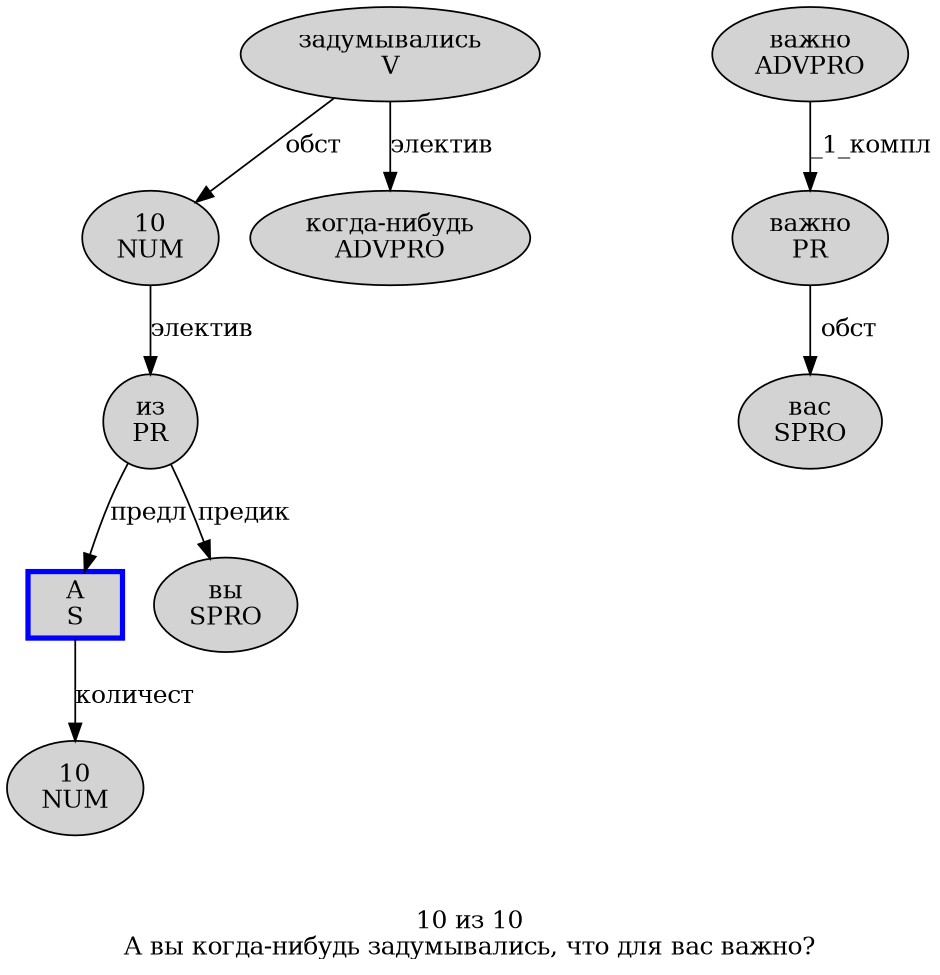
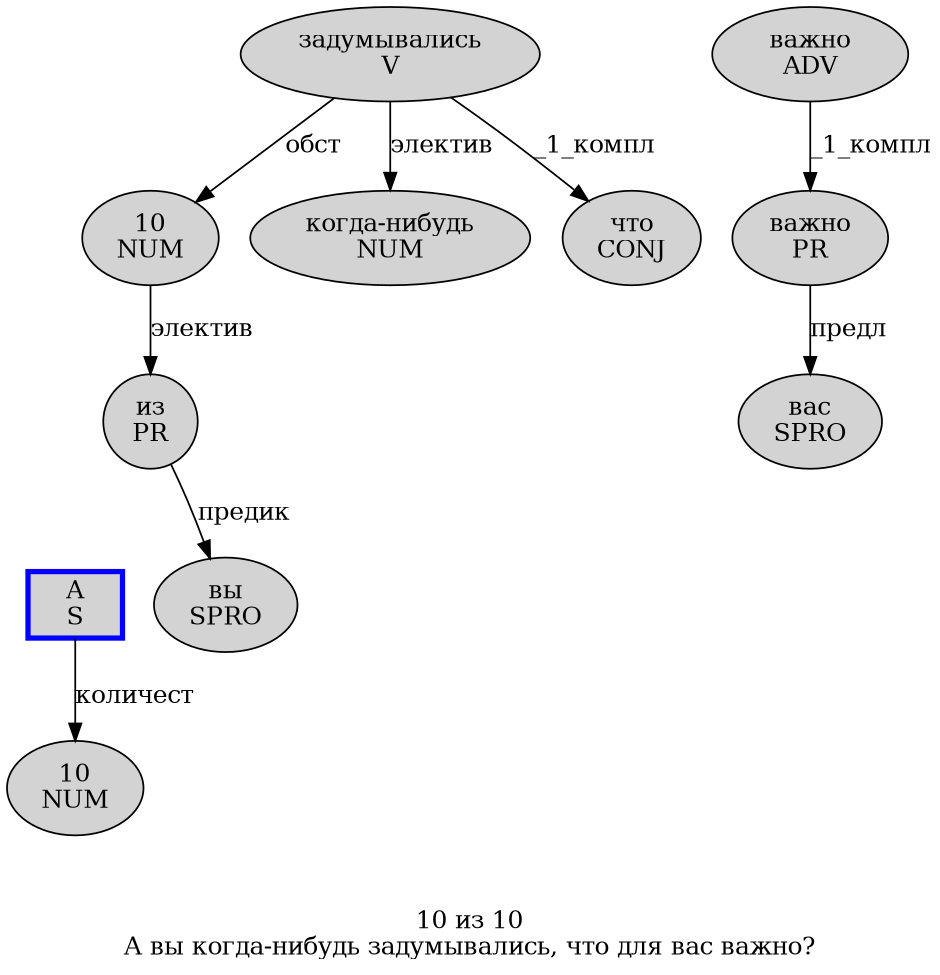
(810, 54) -> (810, 54)
(390, 238) -> (390, 238)
none -> (632, 238)
(849, 330) -> (849, 330)
(107, 508) -> none
